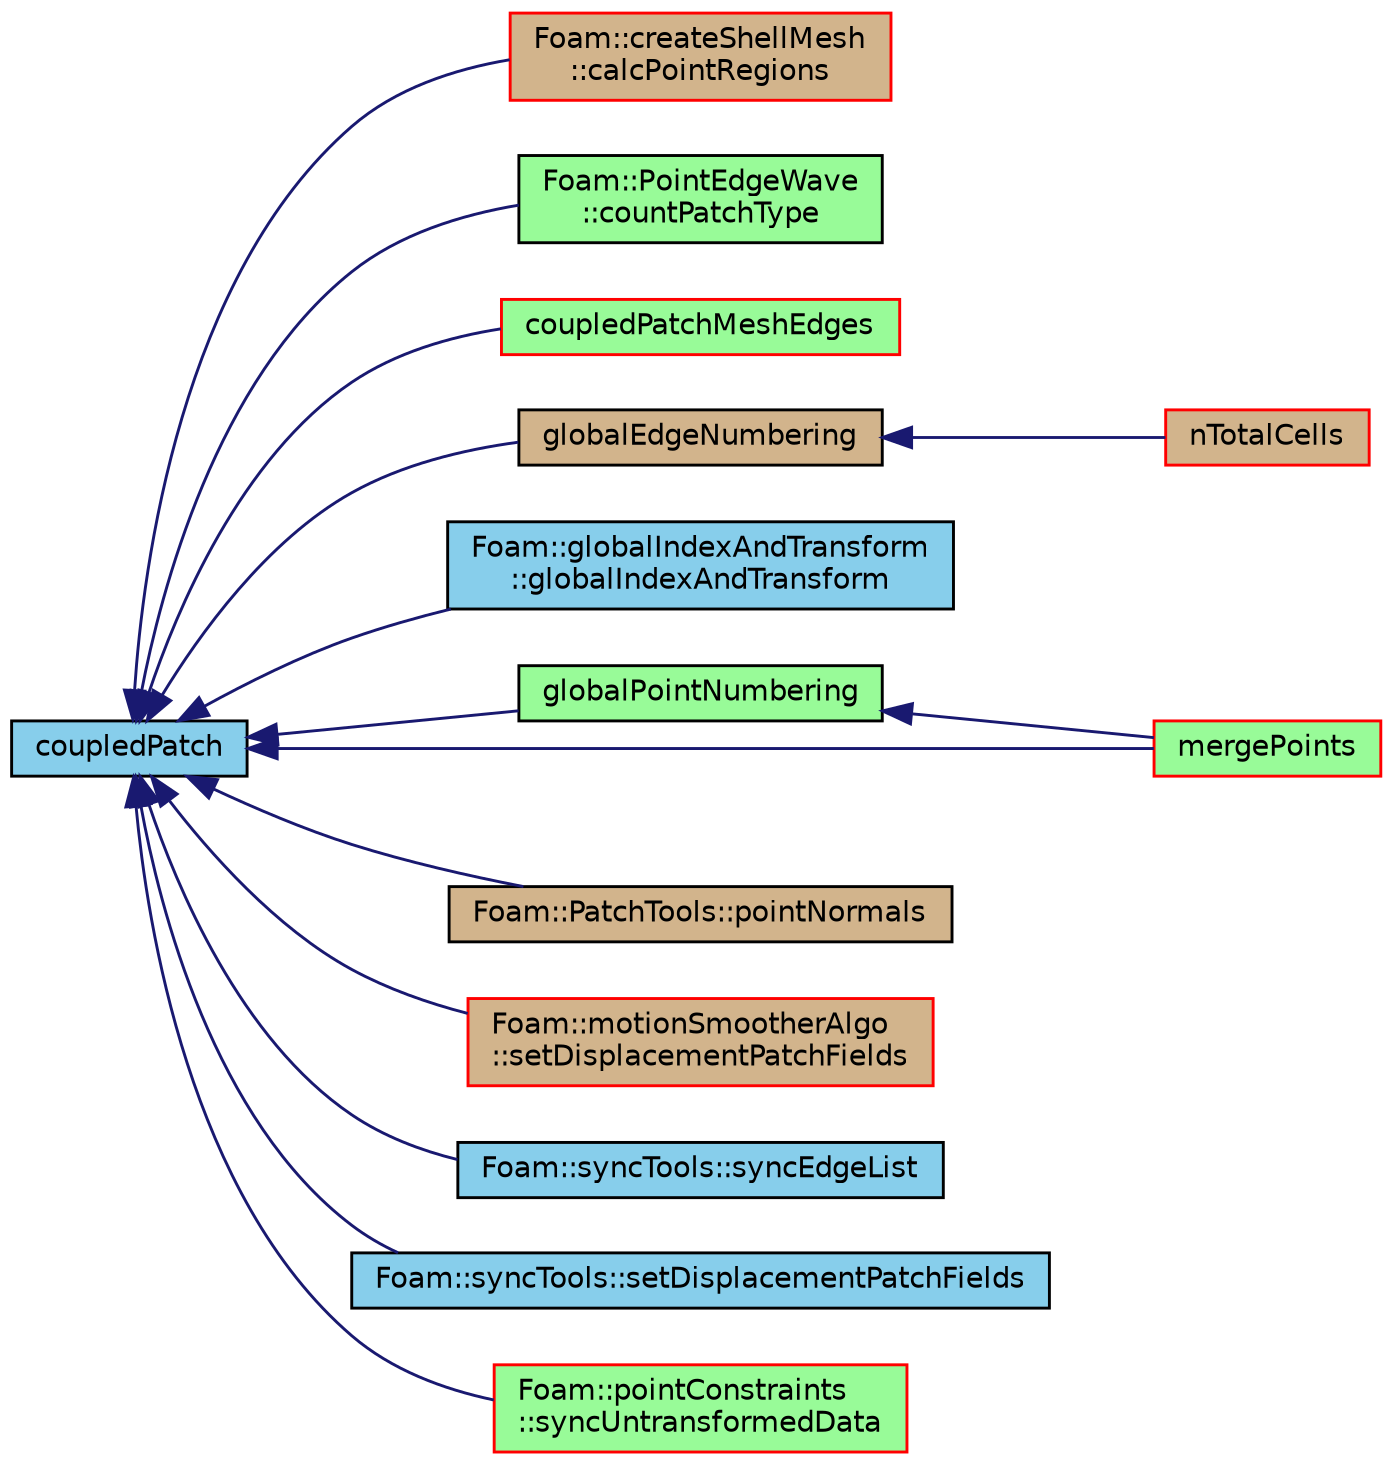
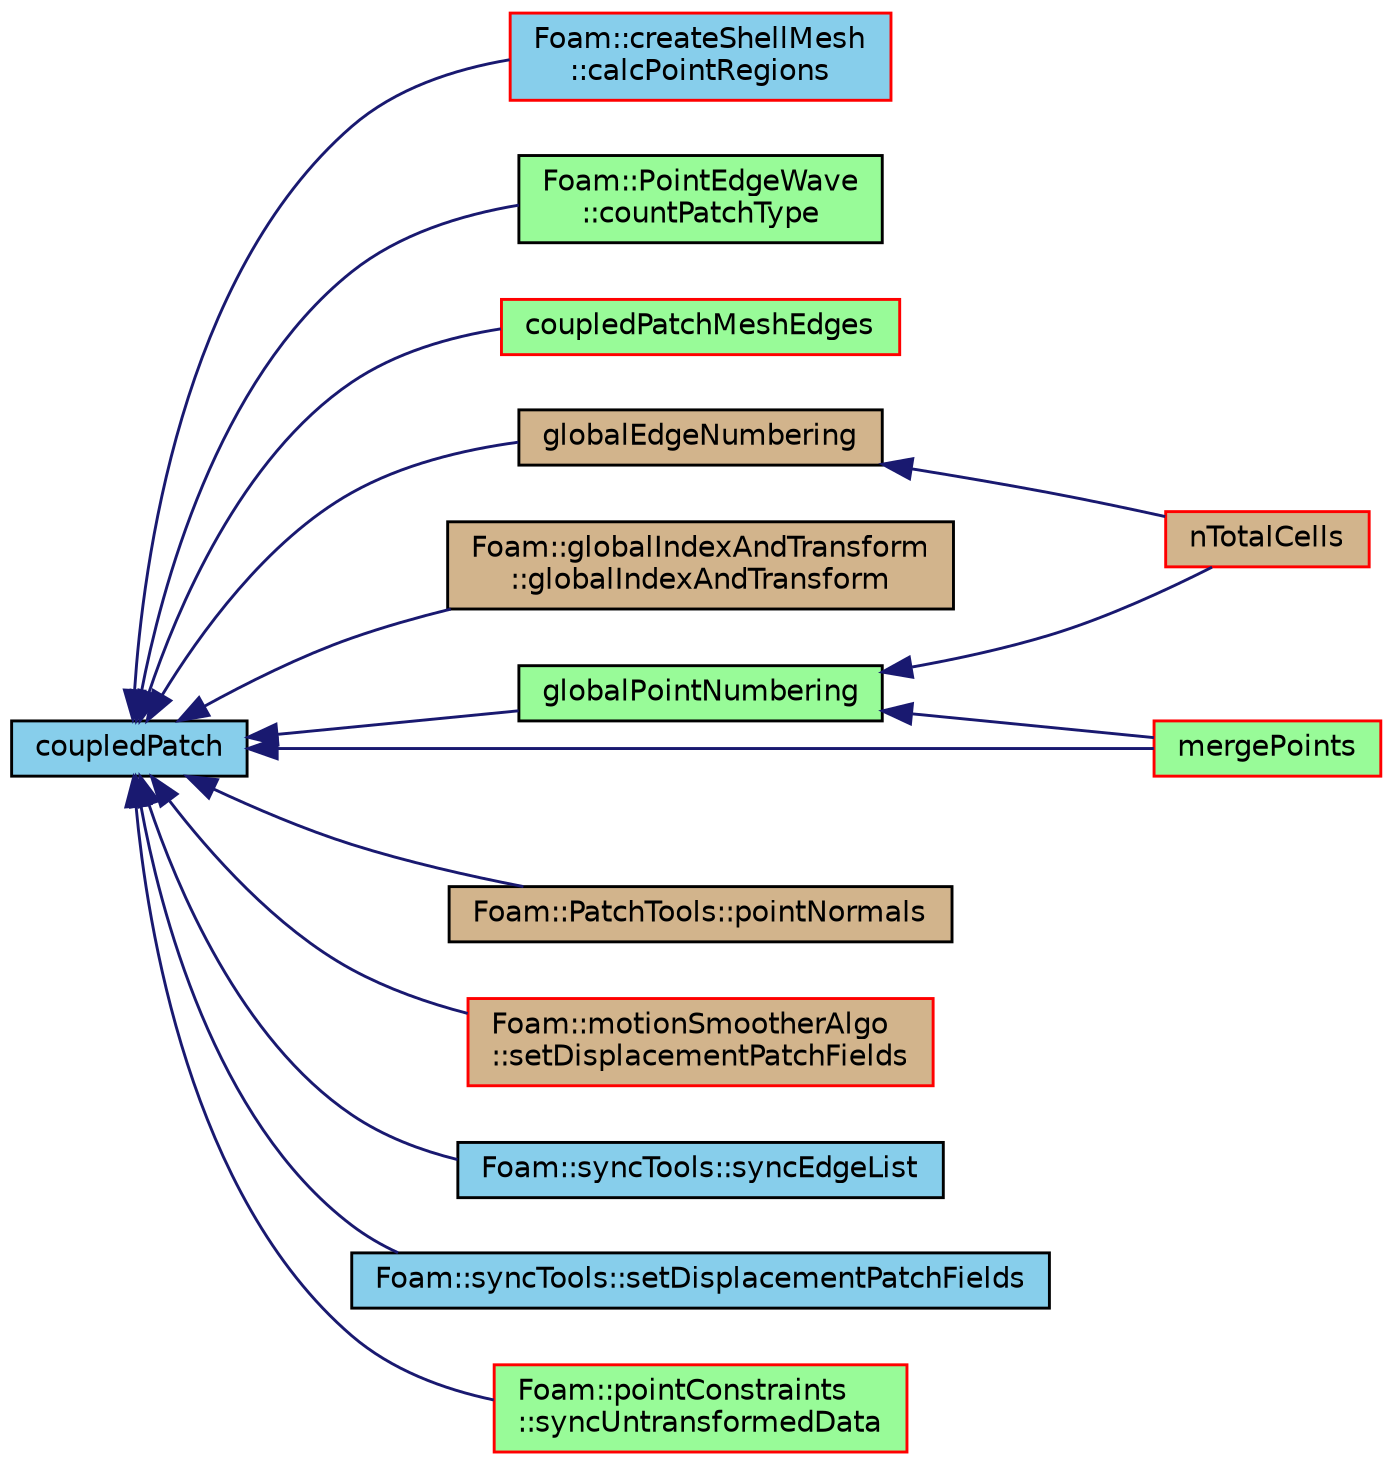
(701, 57) -> (701, 57)
(701, 565) -> (701, 565)
none -> (1066, 630)
